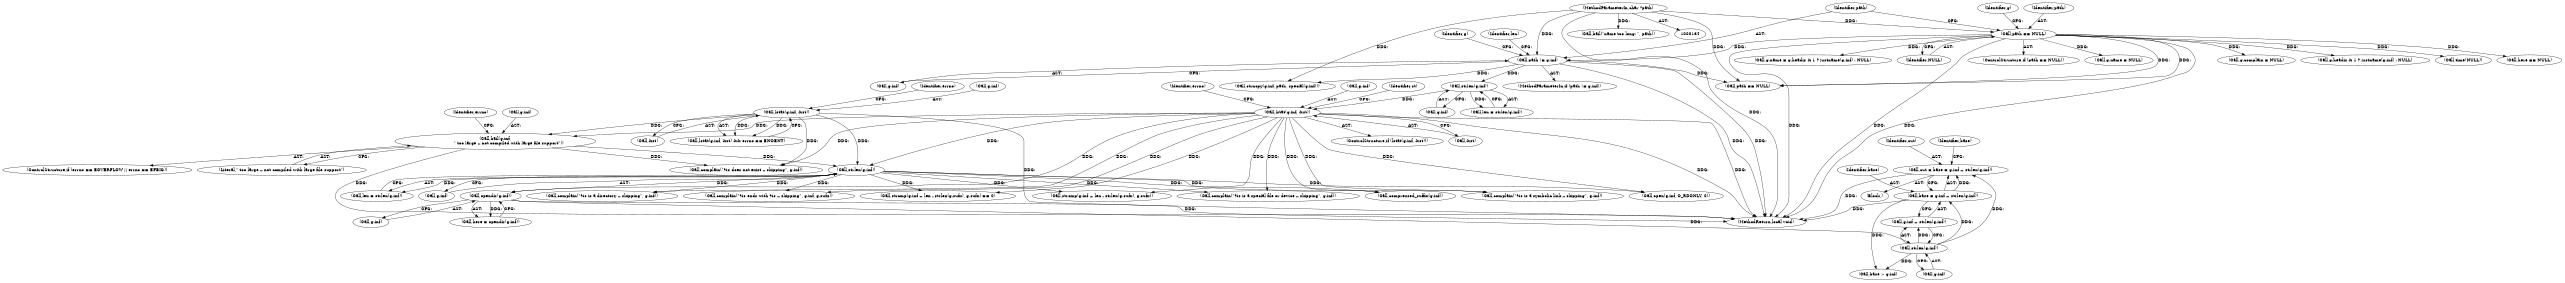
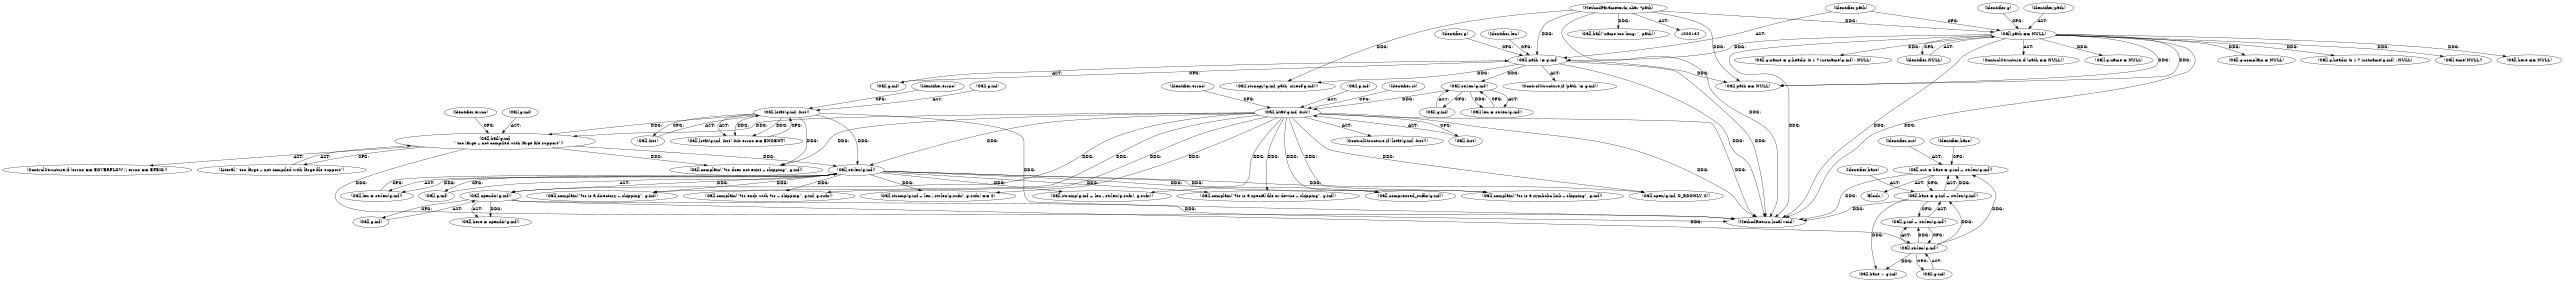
(1277, 86) -> (1277, 86)
(1560, 86) -> (1560, 86)
(504, 211) -> none
